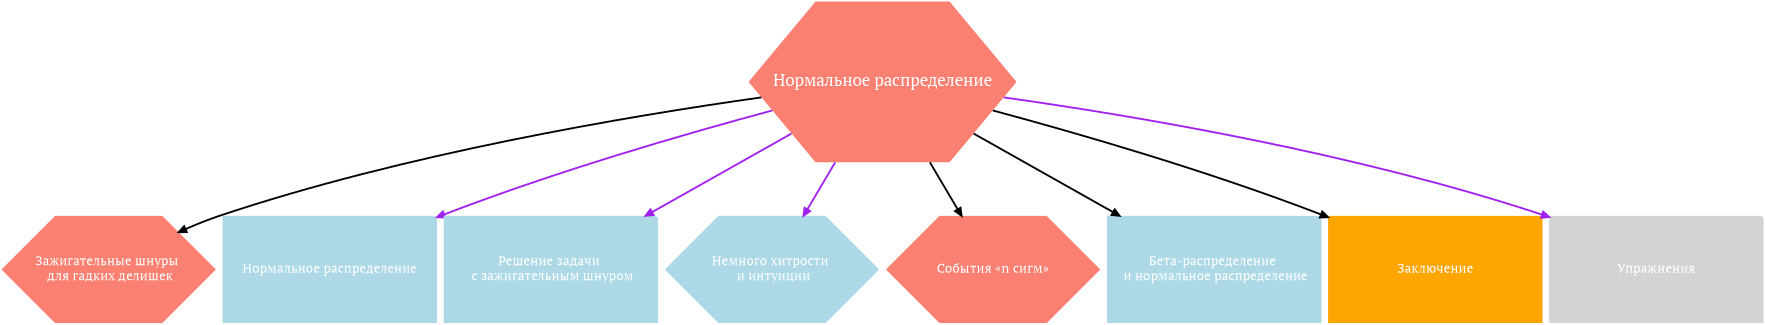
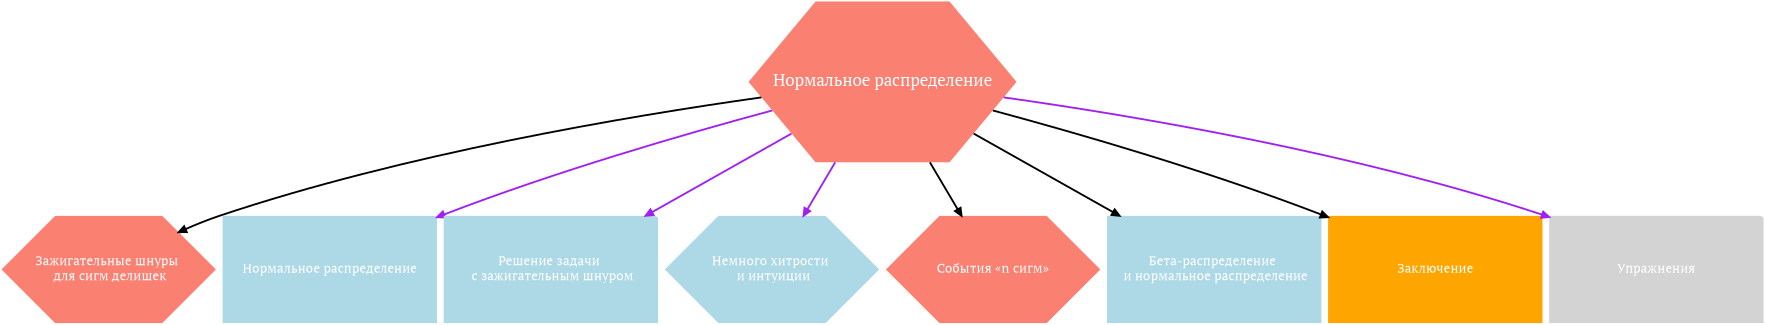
(109, 269) -> (109, 269)
